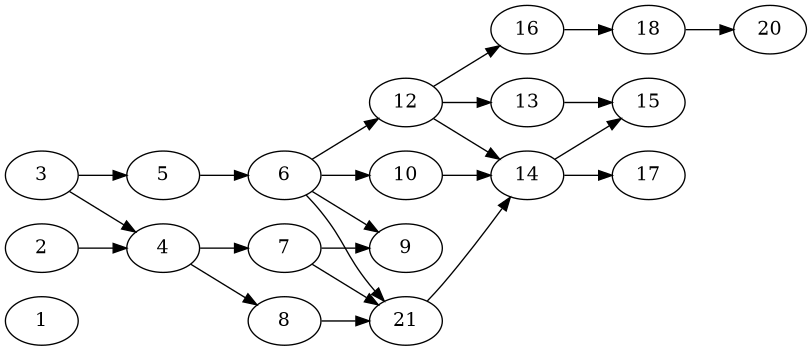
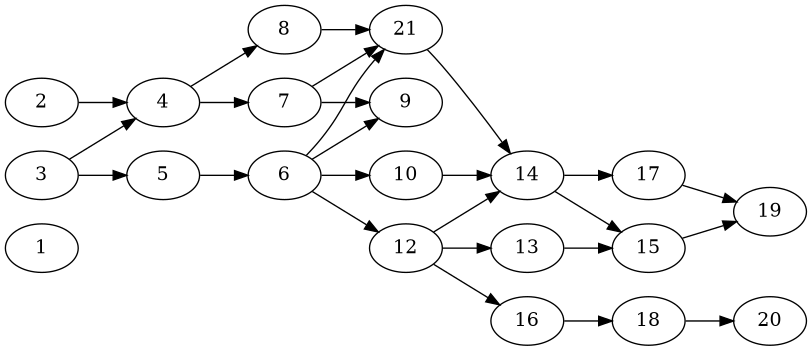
none -> (770, 212)
